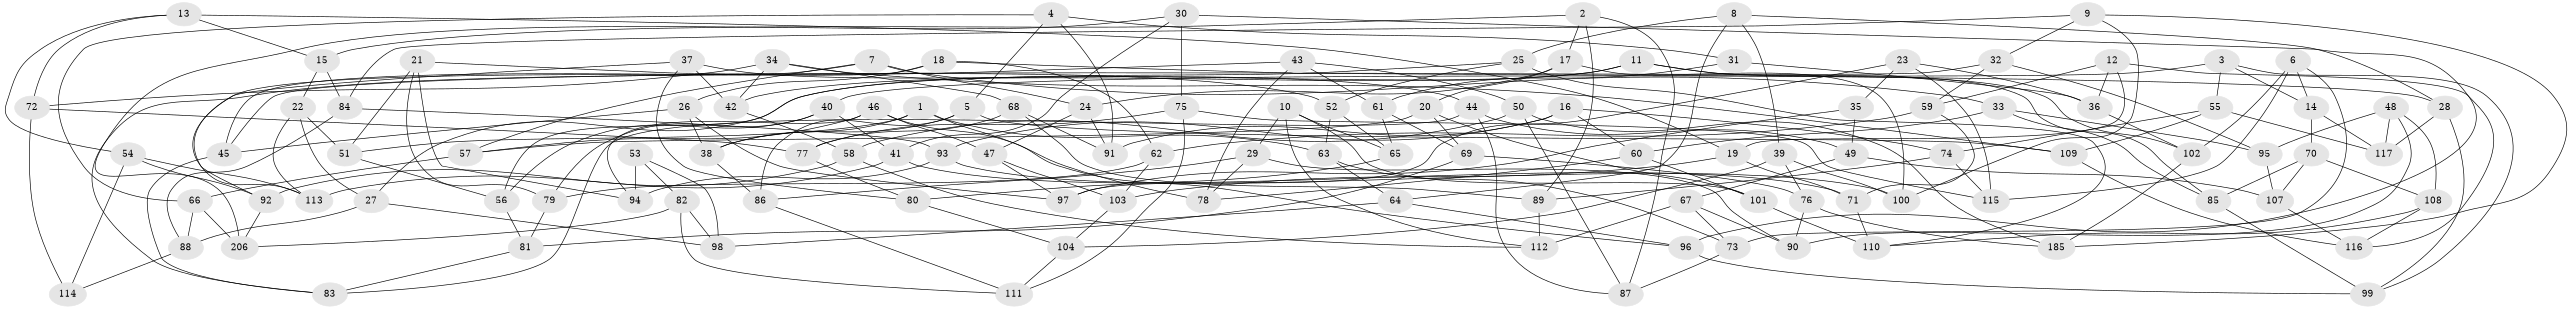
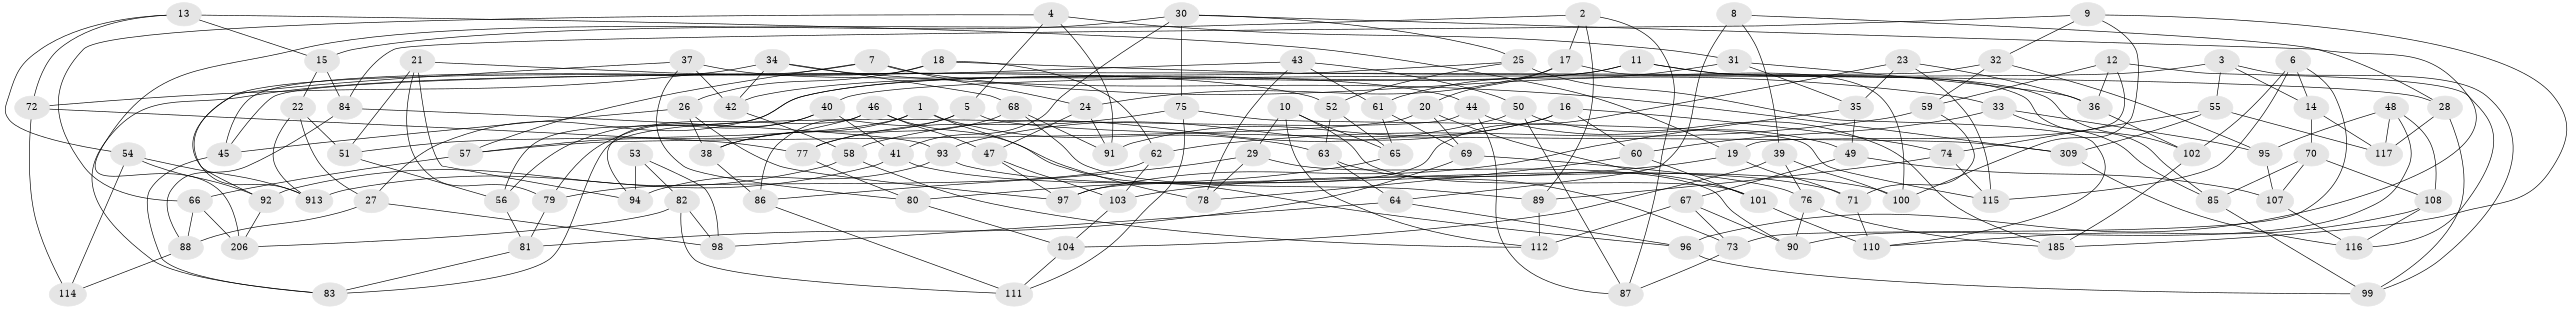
(1609, 32) -> (1353, 25)
none -> (1805, 87)
(2069, 154) -> (2069, 154)
(314, 201) -> (314, 201)
